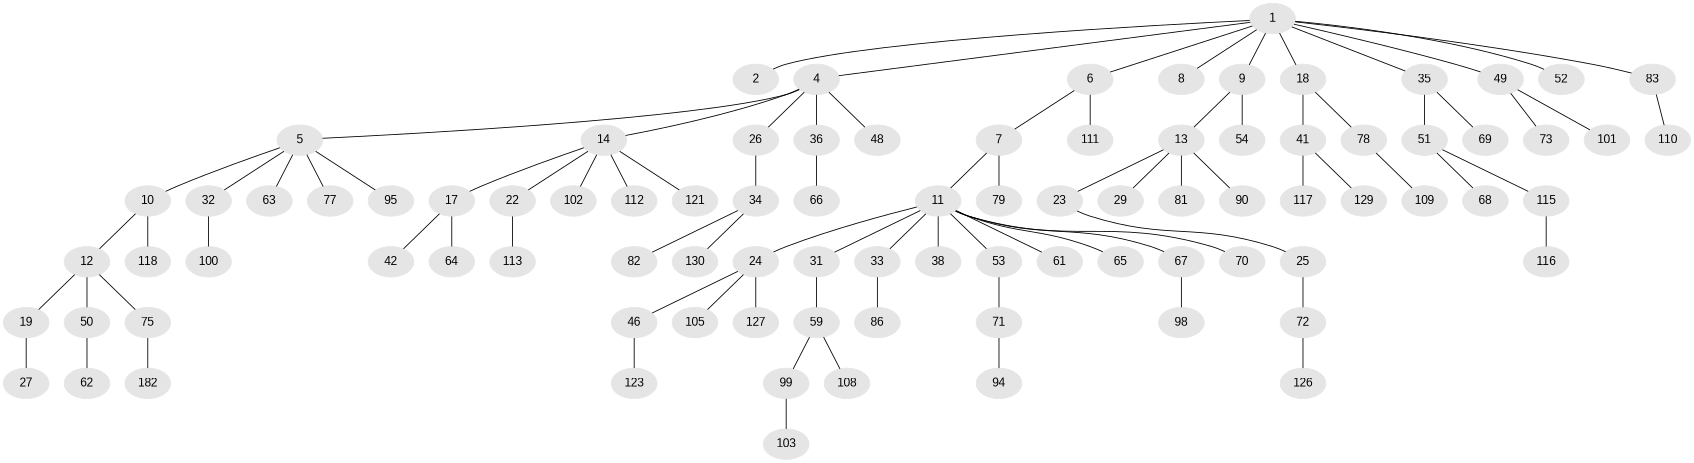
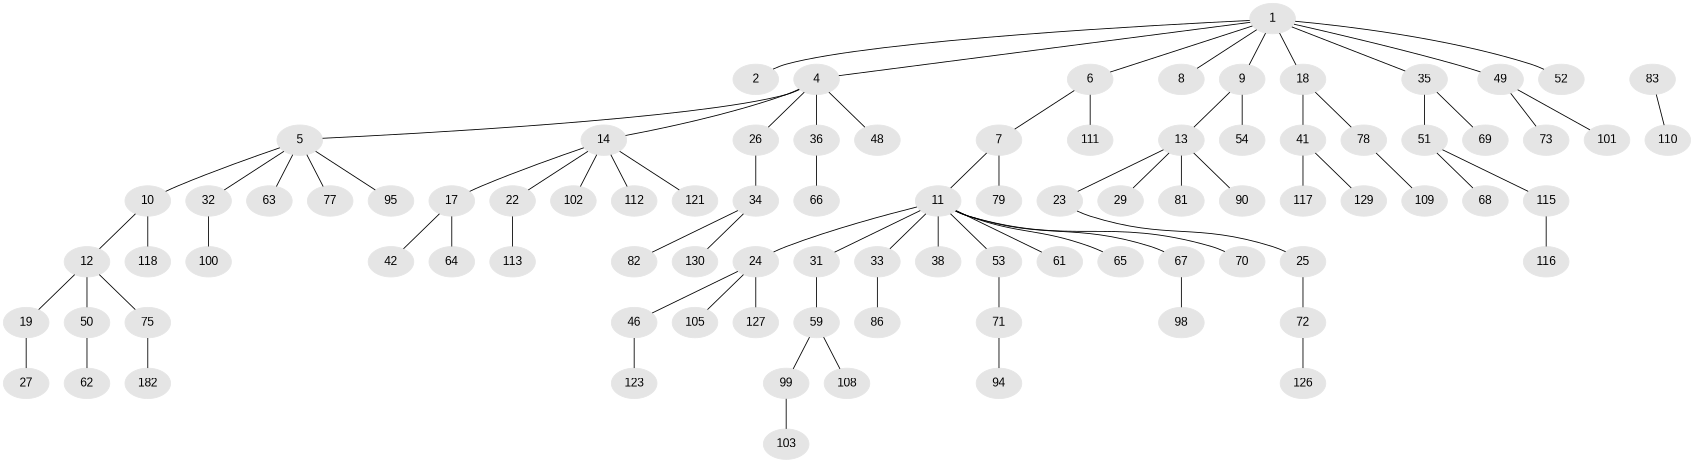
(1489, 47) -> none
